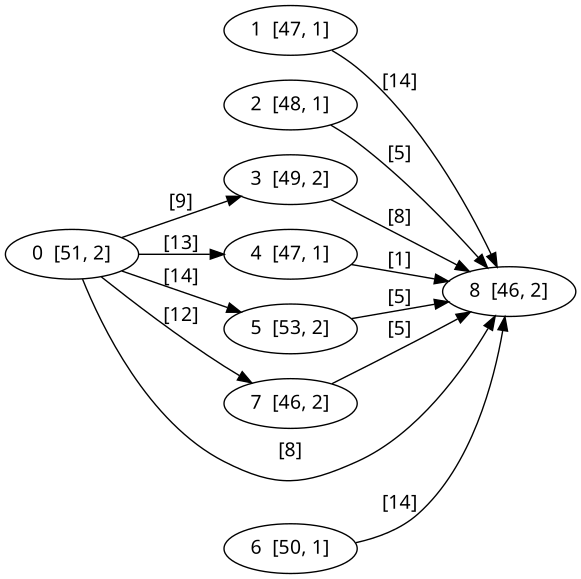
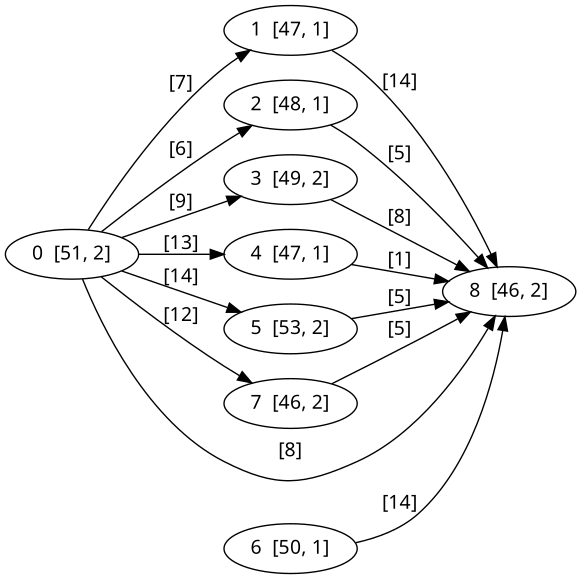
none -> (155, 137)
none -> (169, 180)
